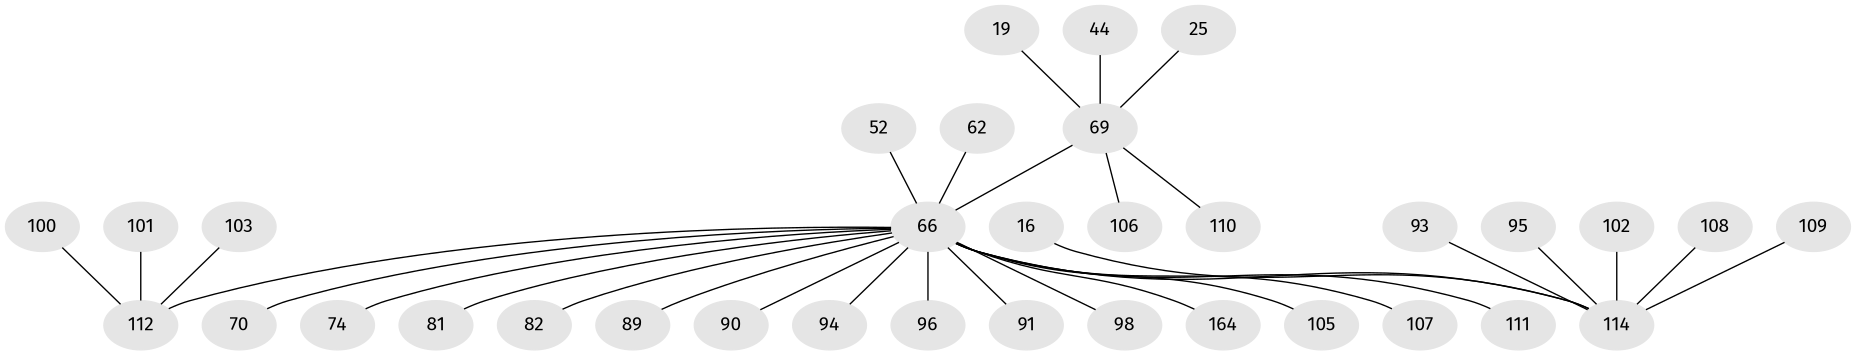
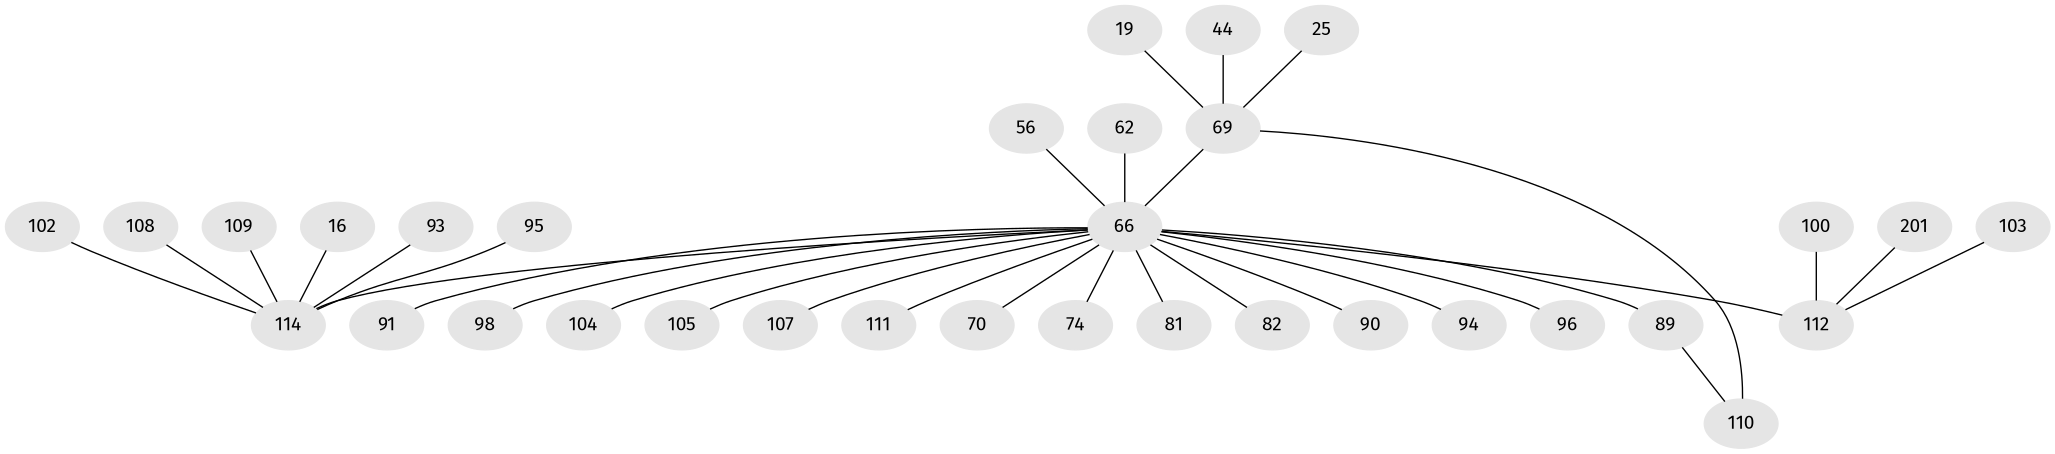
(879, 128) -> (1026, 128)
(141, 227) -> (1915, 227)
(1125, 227) -> none
(1223, 325) -> (584, 325)
none -> (1704, 374)
